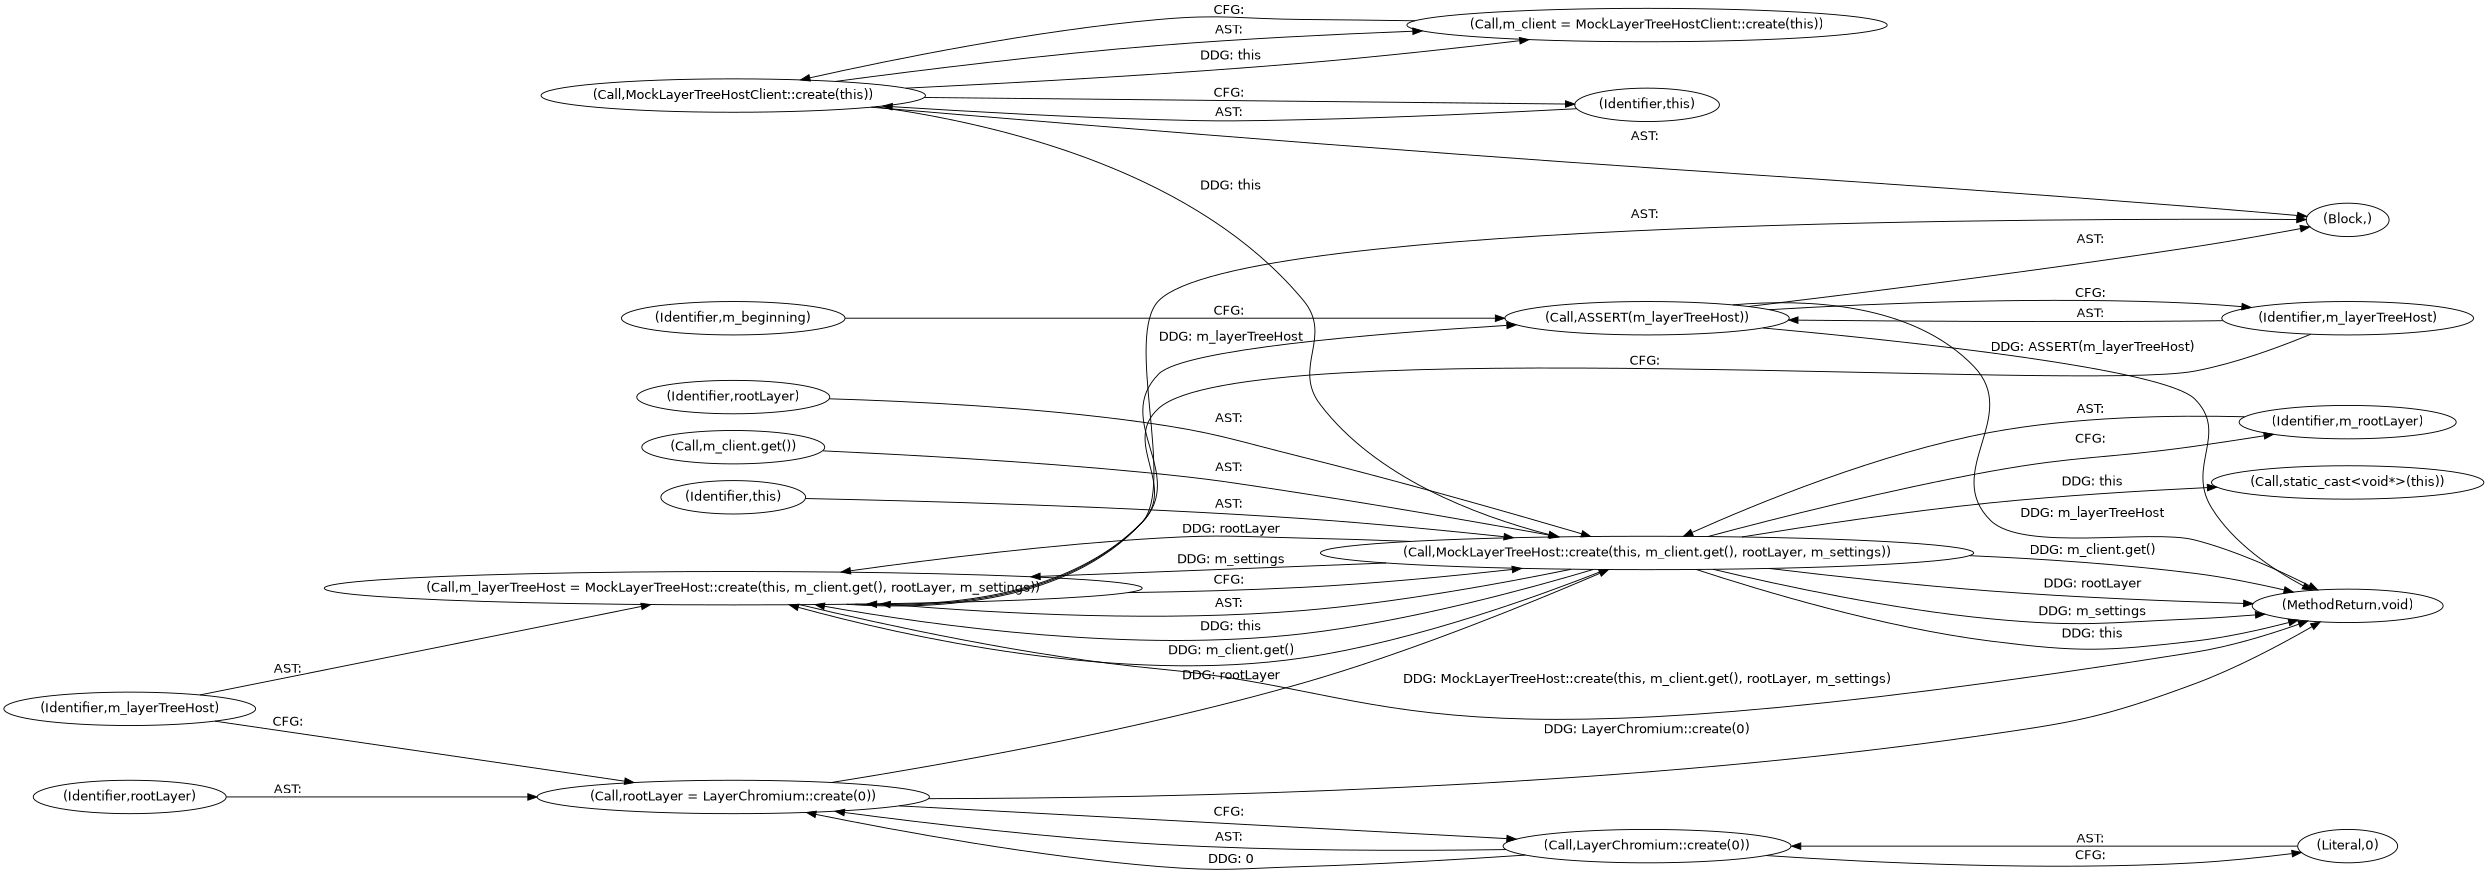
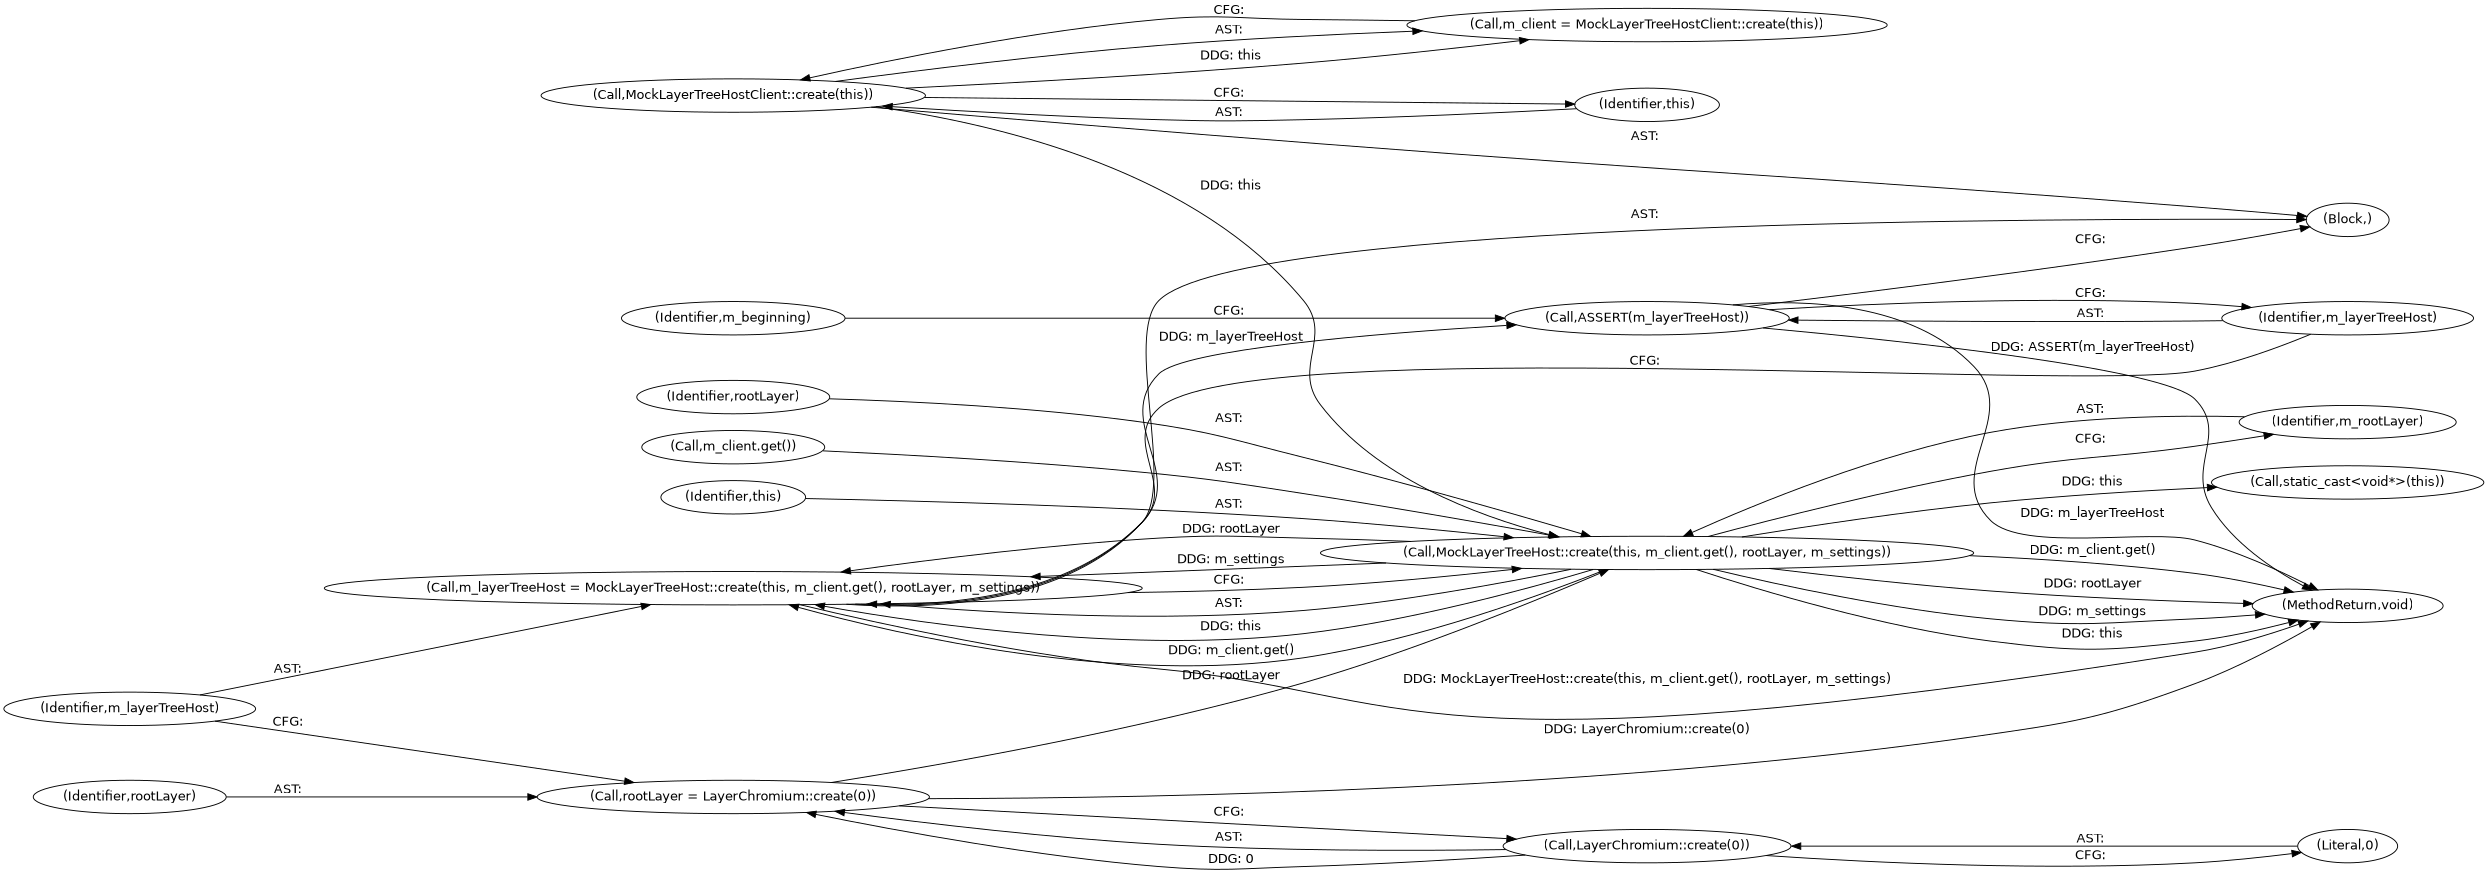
(2093, 240) -> (2093, 240)
